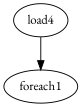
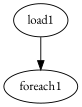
(41, 20) -> (41, 20)
